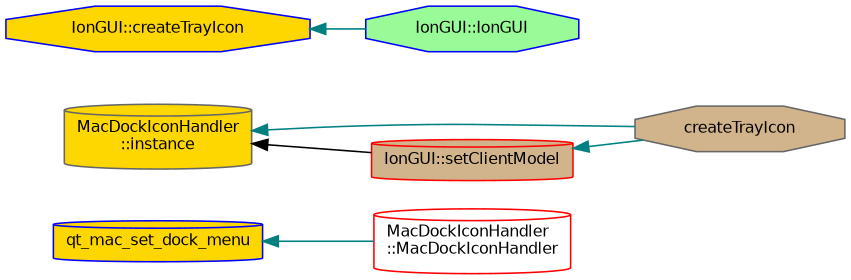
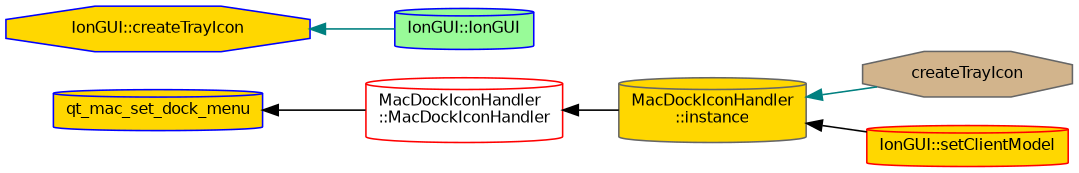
(472, 29) -> (464, 29)
none -> (599, 110)
(616, 143) -> none
(472, 160) -> (968, 146)
(326, 241) -> (322, 110)
